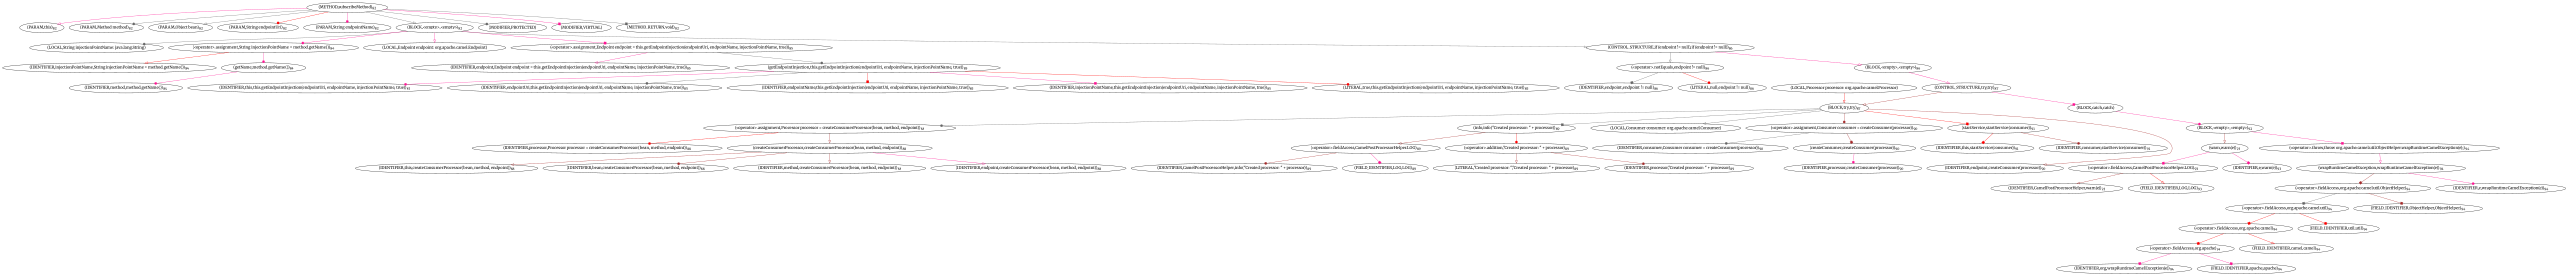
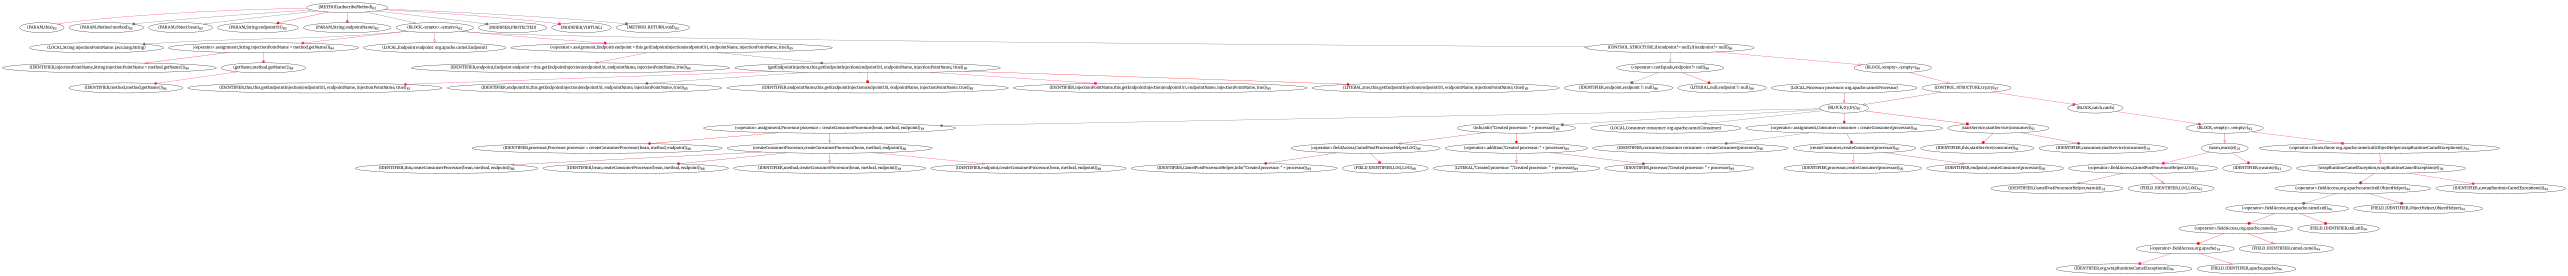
(2088, 123) -> (1923, 158)
(1854, 157) -> (1854, 157)
(2275, 228) -> (2275, 228)
(2215, 258) -> (2215, 258)
